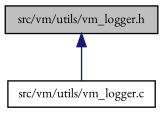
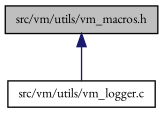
(82, 20) -> (82, 20)
